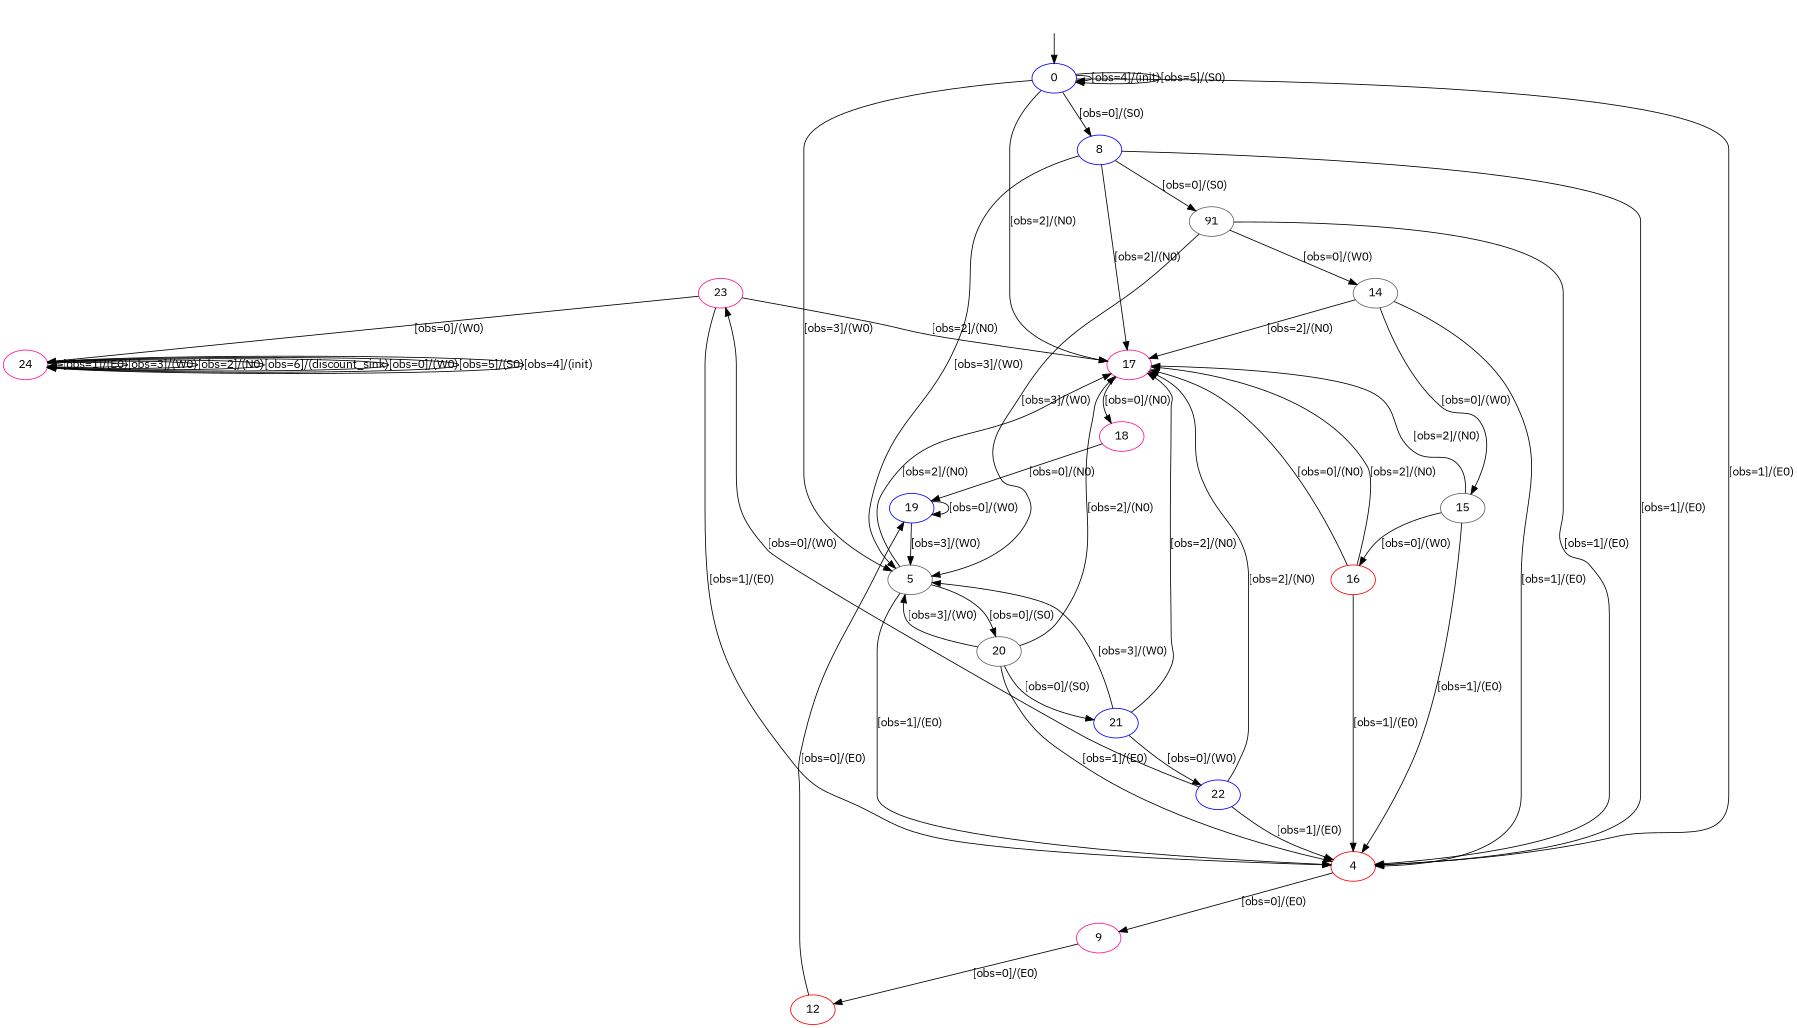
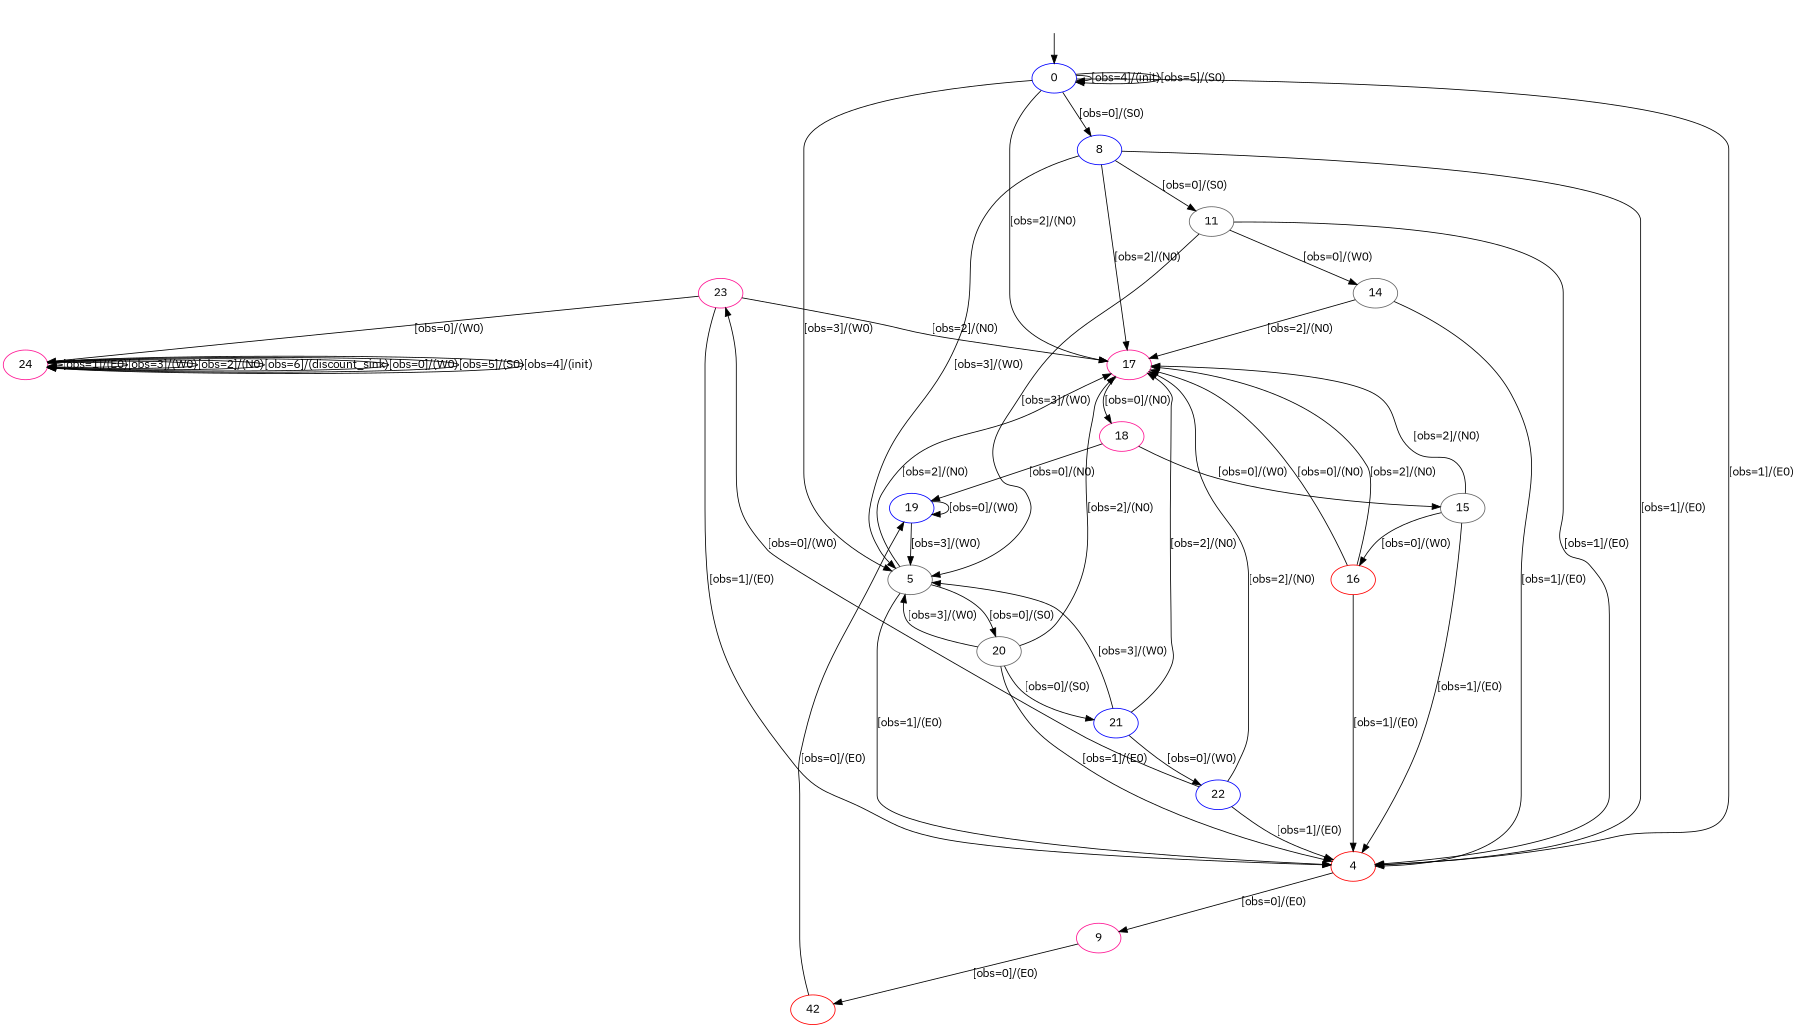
(1212, 222) -> (1212, 222)
(1439, 405) -> (1282, 492)
(813, 1010) -> (813, 1010)
